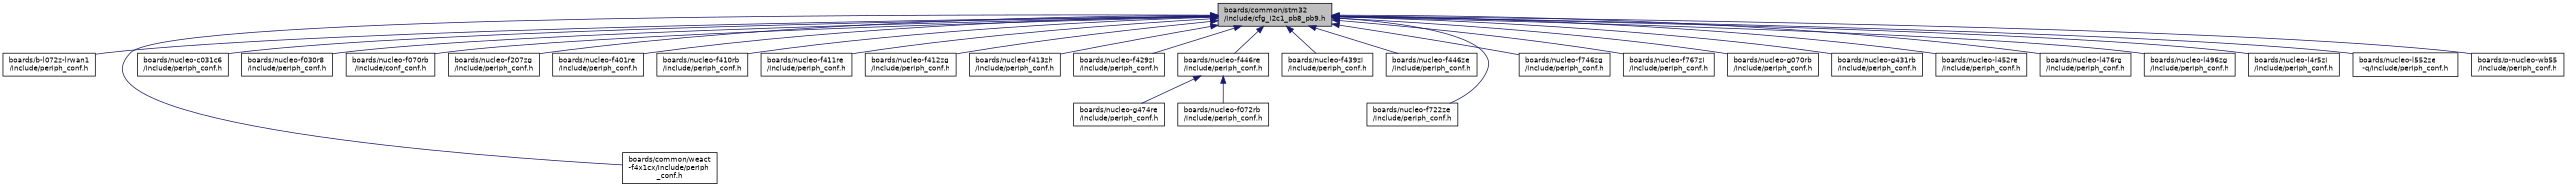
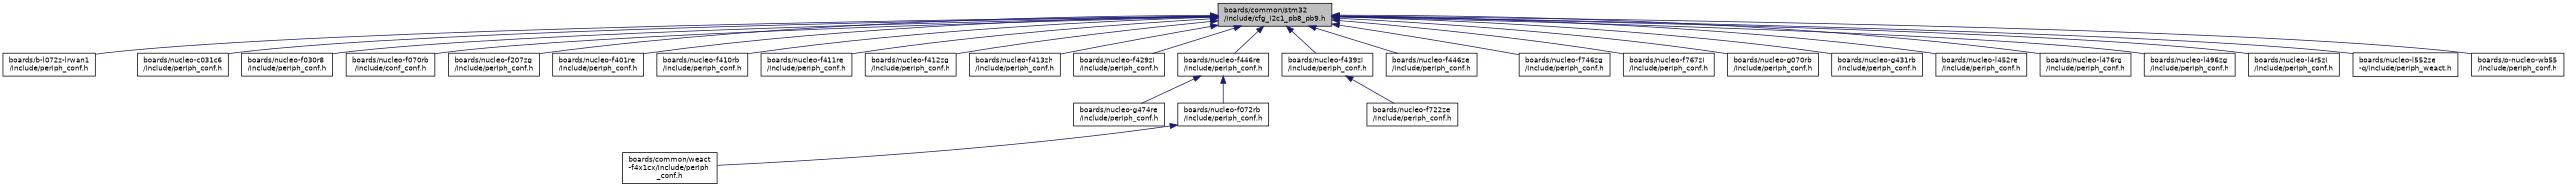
(402, 25) -> (944, 150)
(1454, 36) -> (1373, 92)
(2405, 65) -> (2405, 65)
